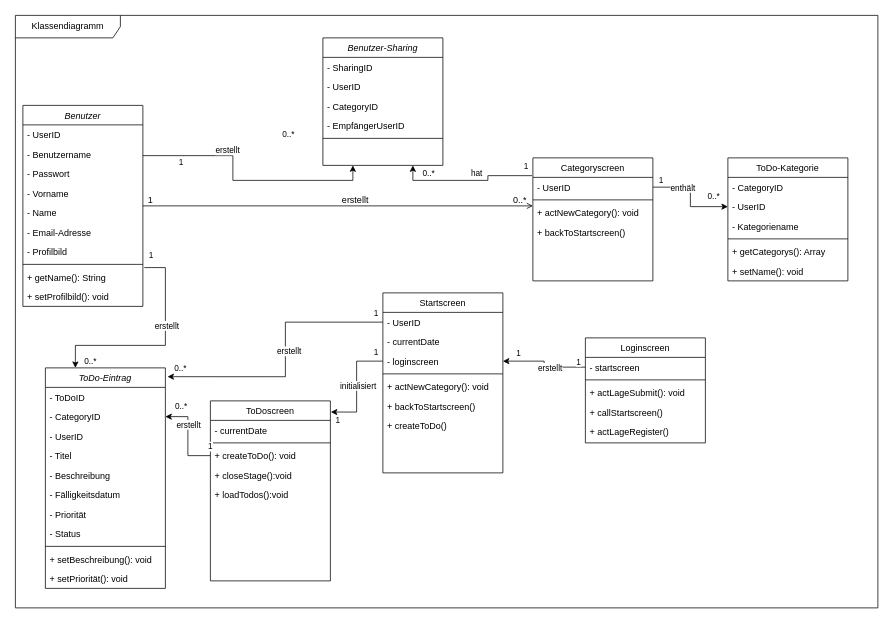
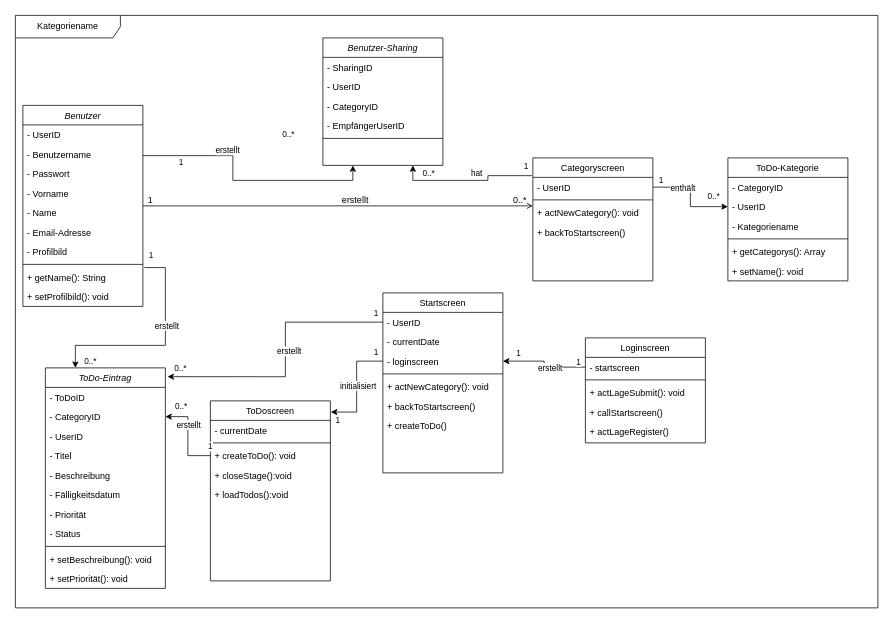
(68, 27) -> (68, 27)
